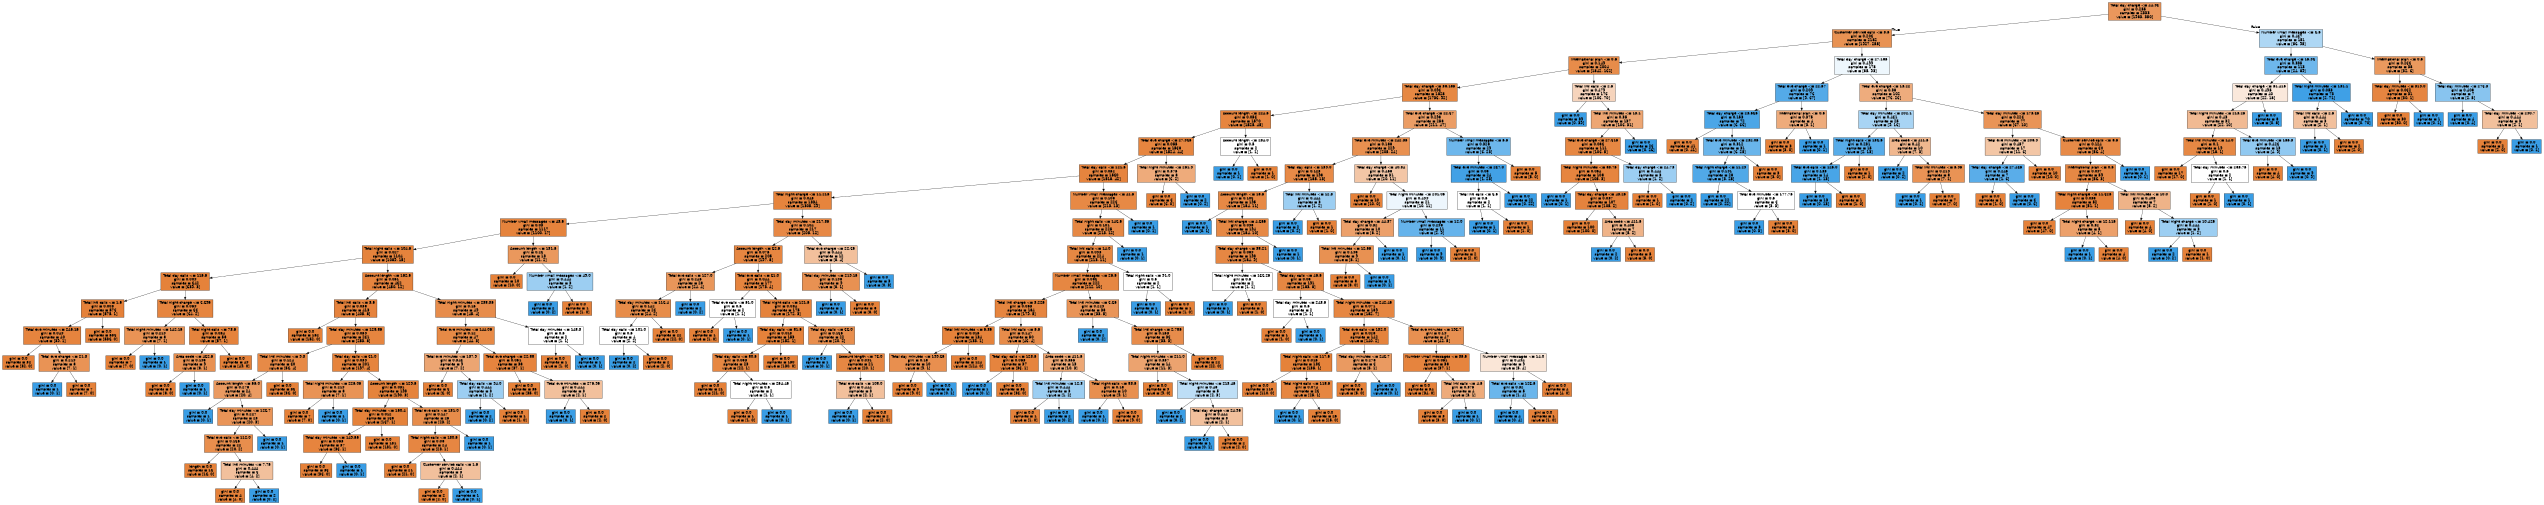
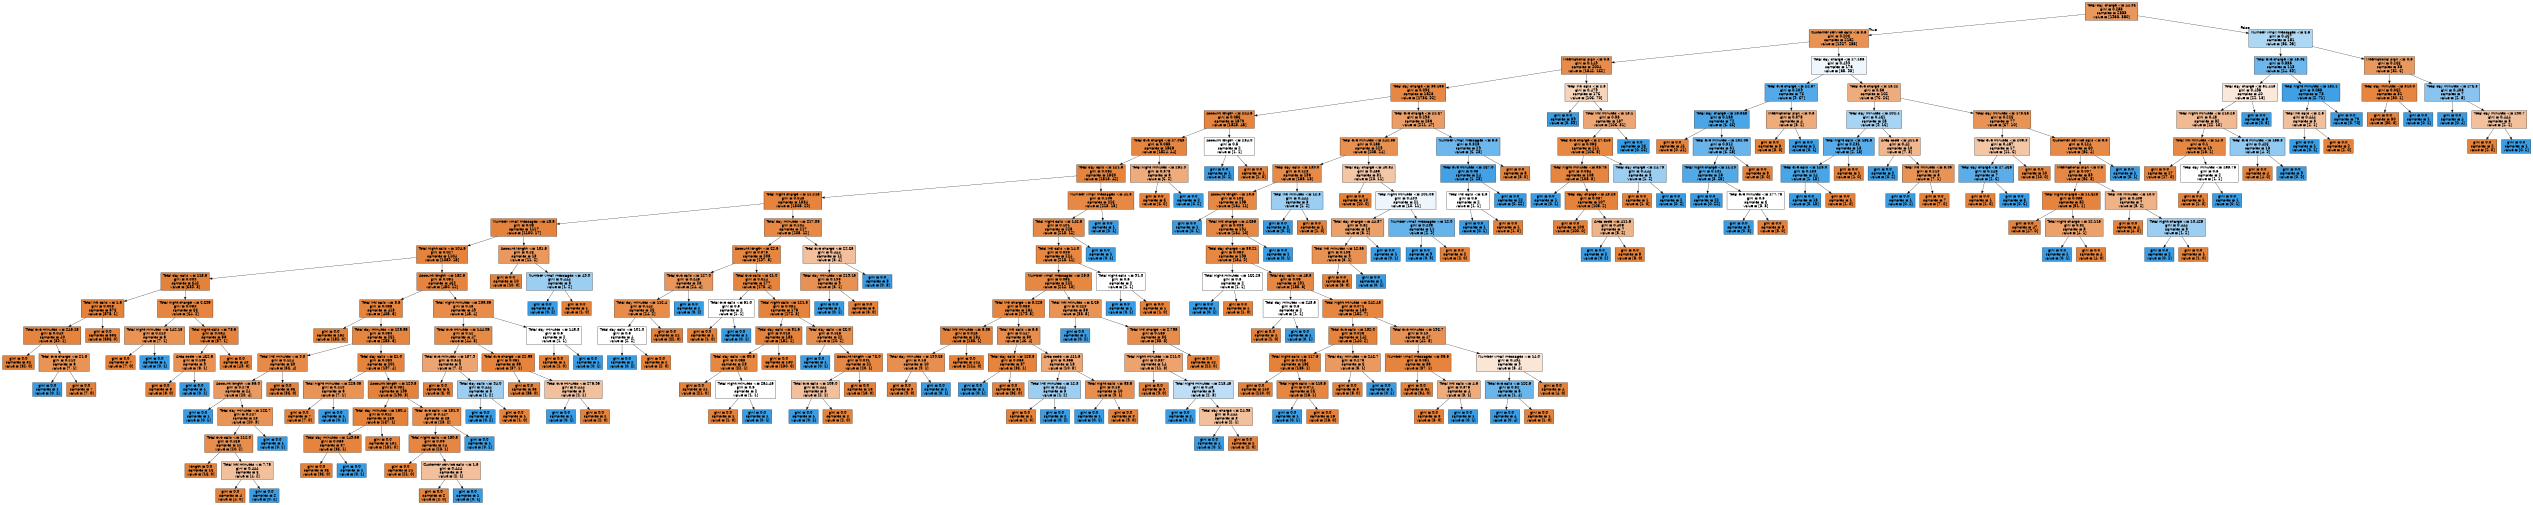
none -> (860, 390)
